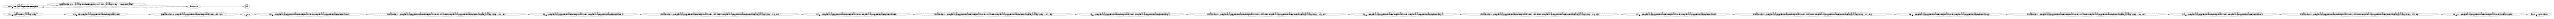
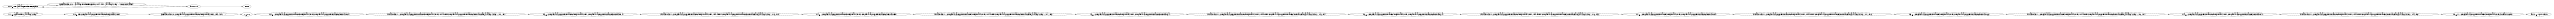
(247, 7) -> (247, 7)
